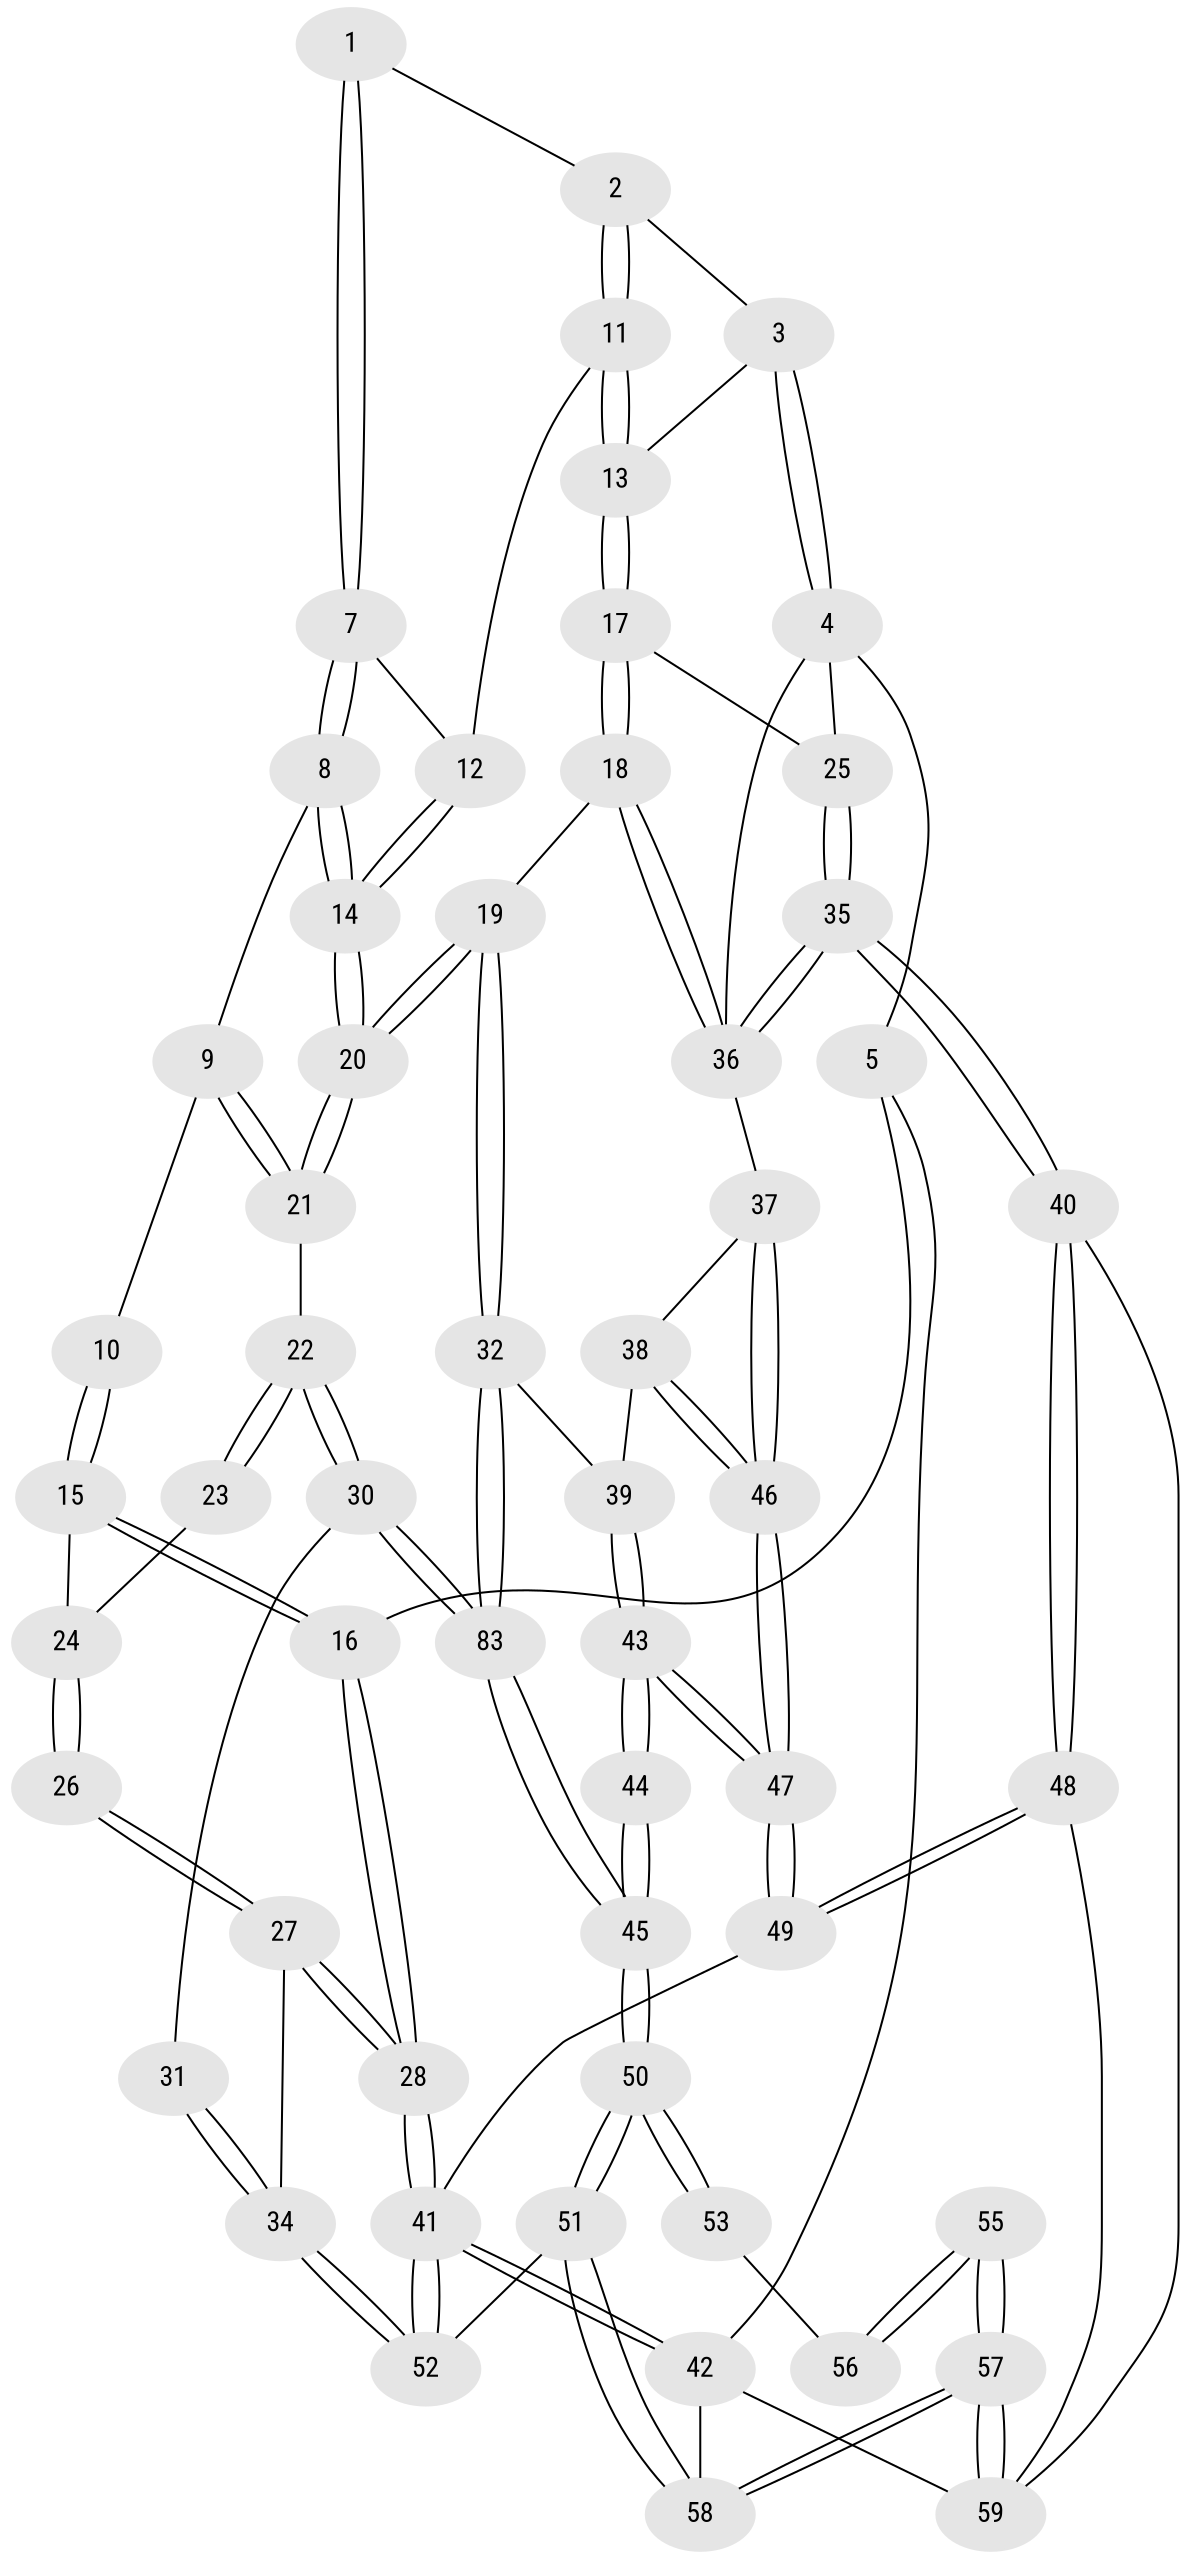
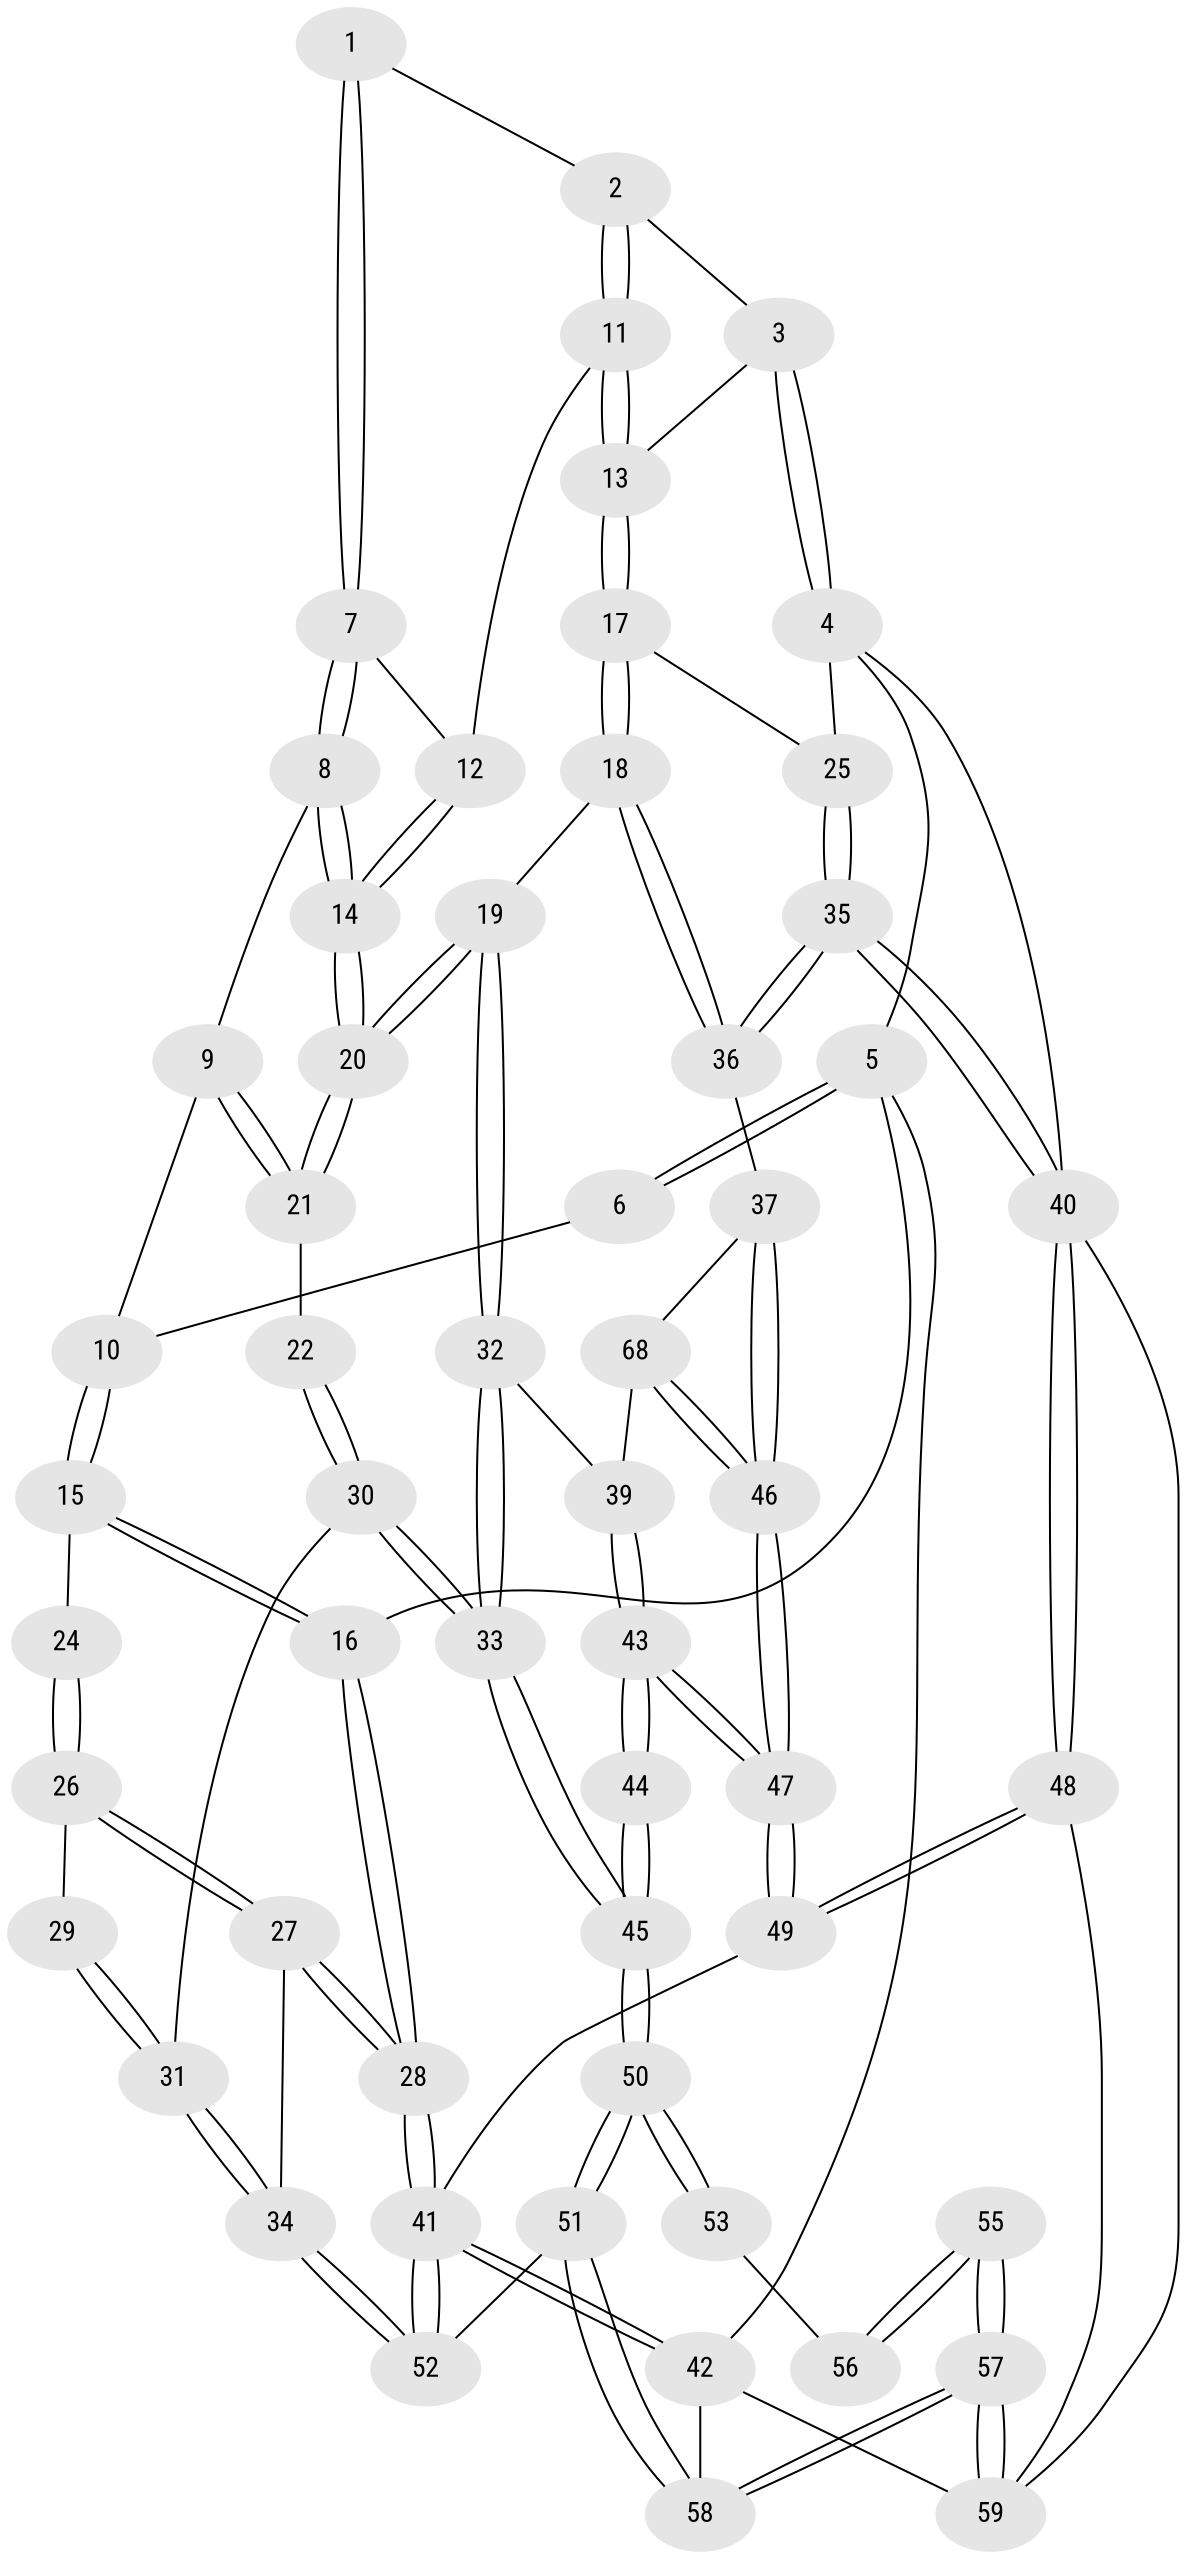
(741, 835) -> (1012, 890)
none -> (620, 1207)
(636, 1352) -> (636, 1352)
(216, 1497) -> none
(490, 1643) -> (490, 1643)
none -> (63, 1933)
